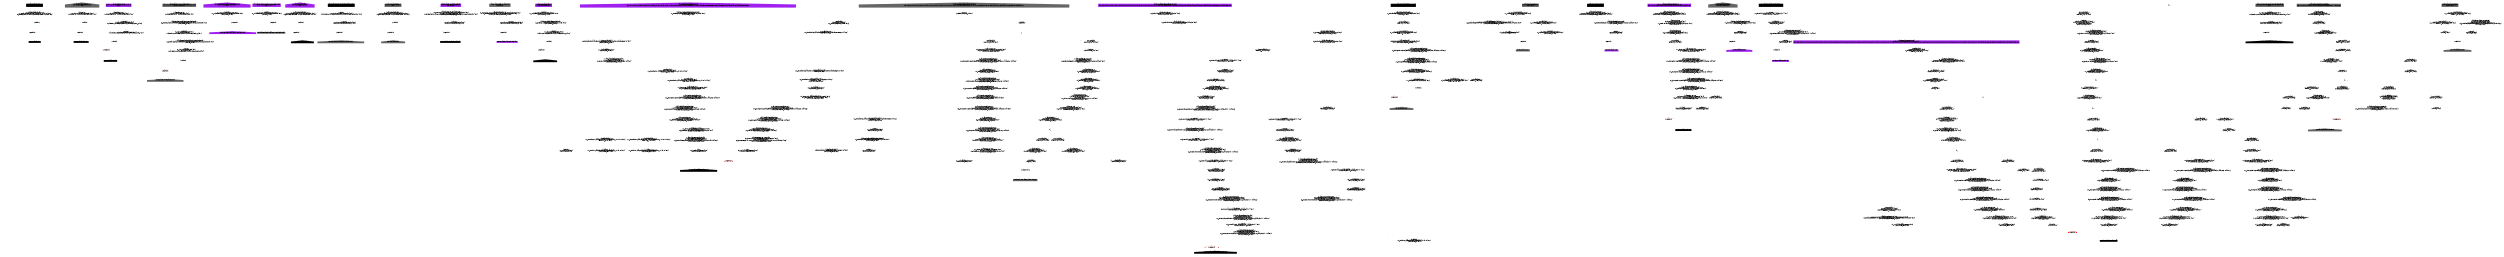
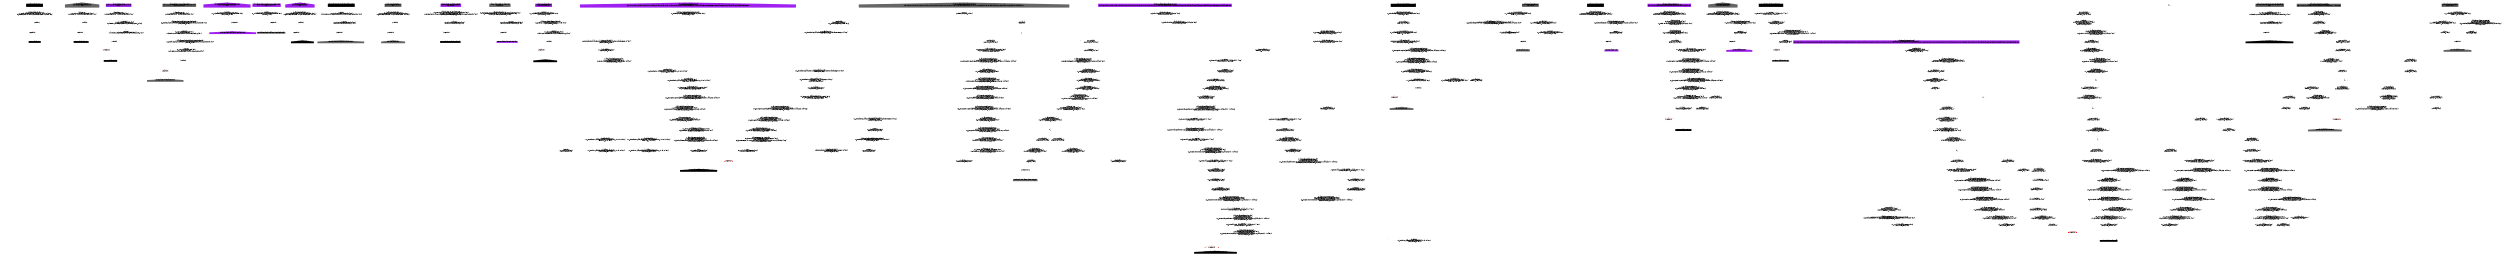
(1022, 23) -> (1022, 23)
(1781, 61) -> (1781, 61)
